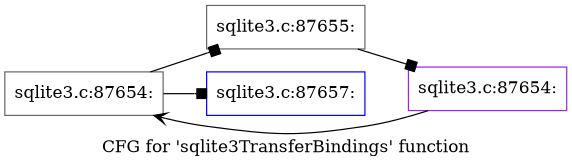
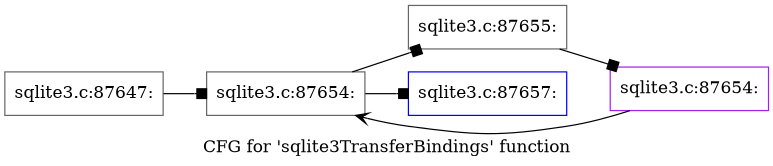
none -> (84, 94)
